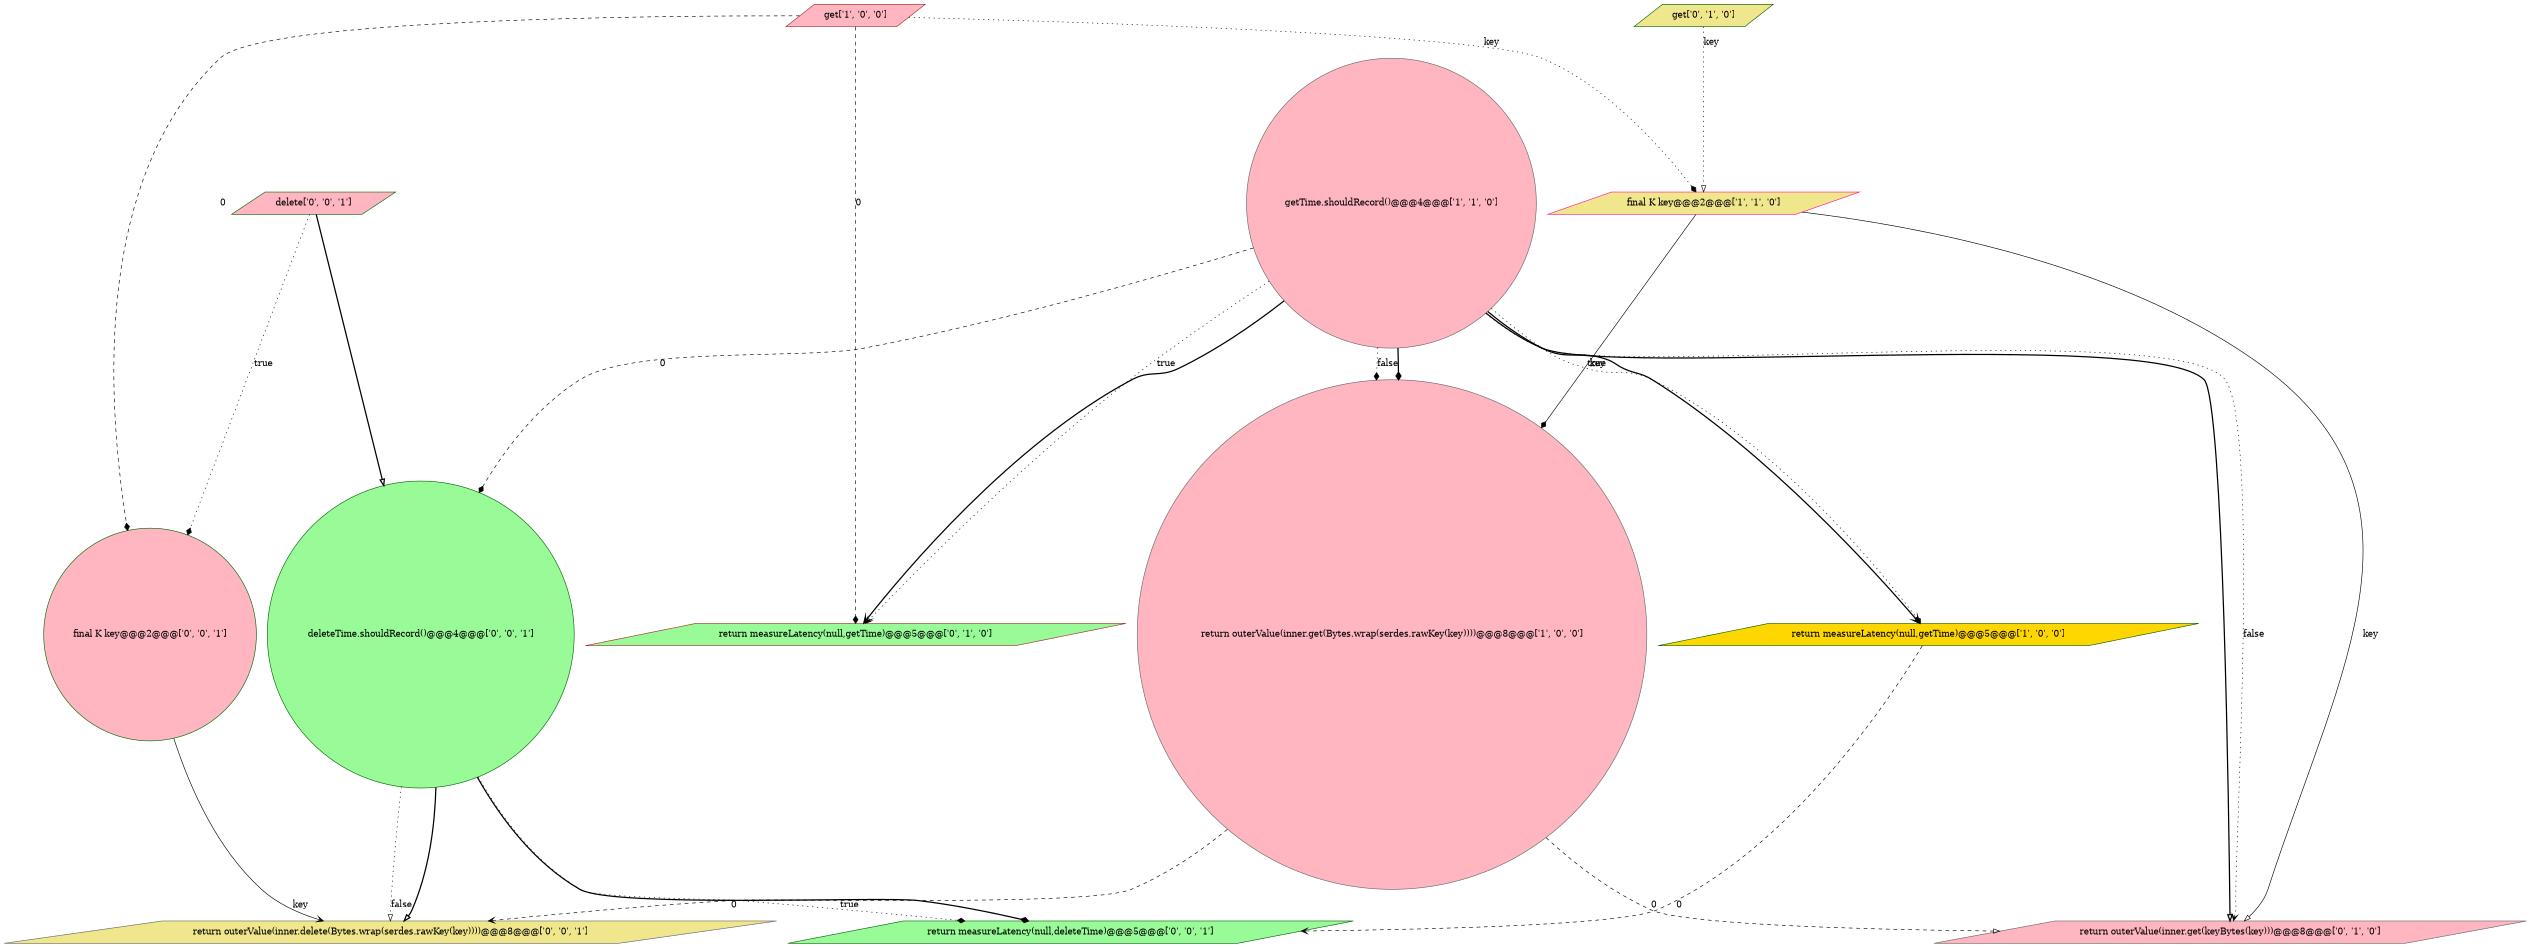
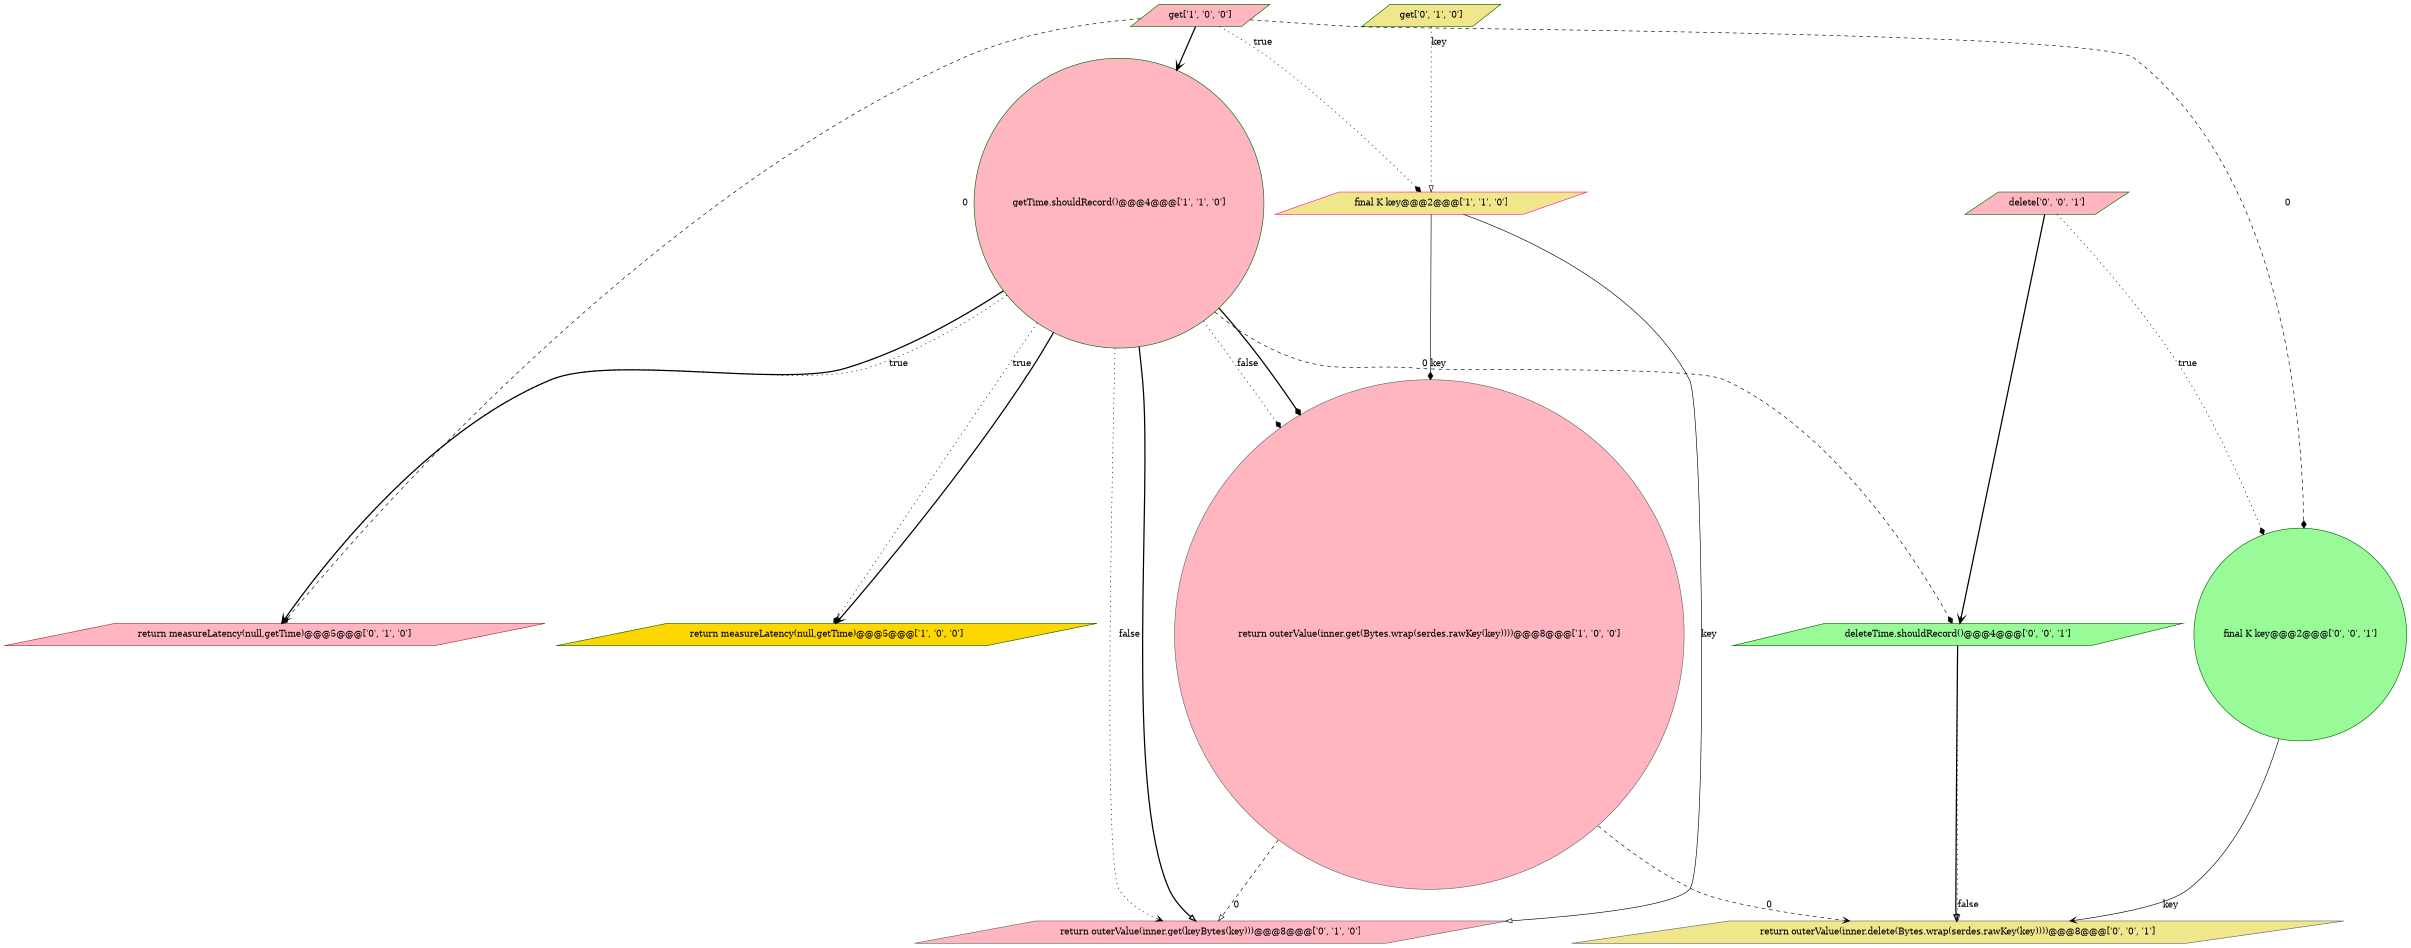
(856, 15) -> (1200, 15)
(1491, 42) -> (1263, 42)
none -> (1187, 45)
(1391, 203) -> (1119, 203)
(349, 347) -> (2003, 416)
(150, 635) -> (2300, 635)
(421, 635) -> (1958, 635)
(856, 635) -> (275, 635)
(1071, 932) -> none
